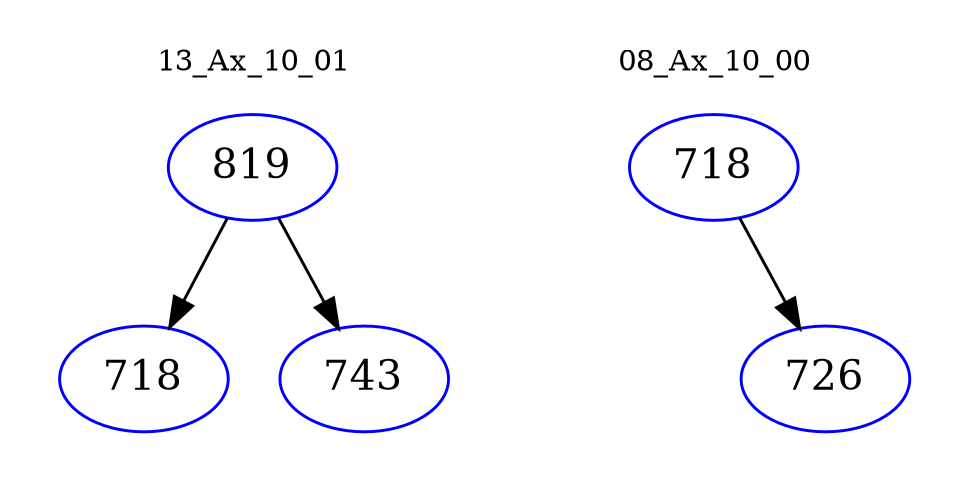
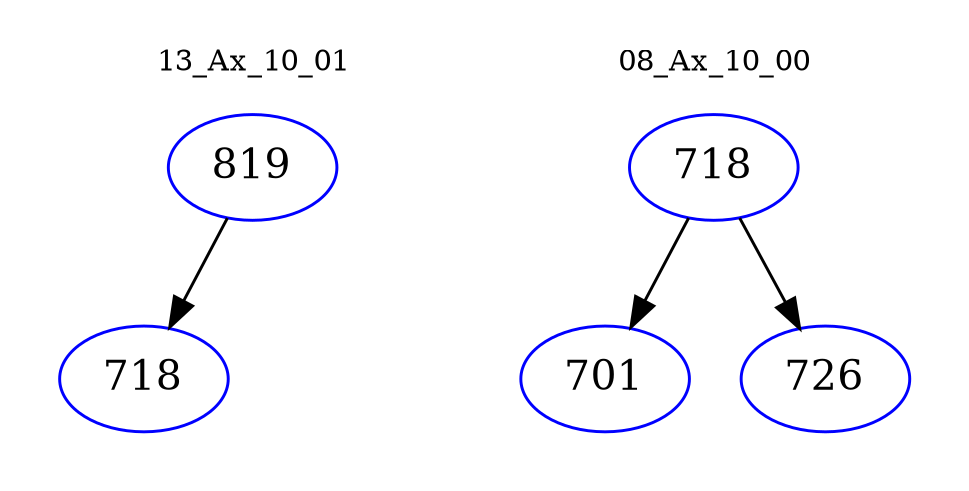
(364, 379) -> none
none -> (605, 379)
